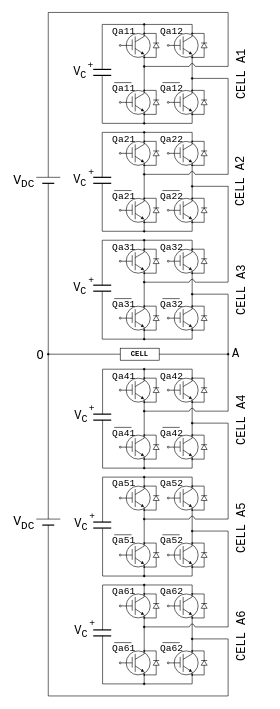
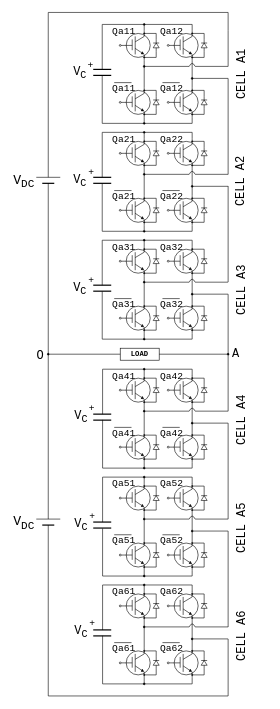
(140, 354) -> (140, 354)
